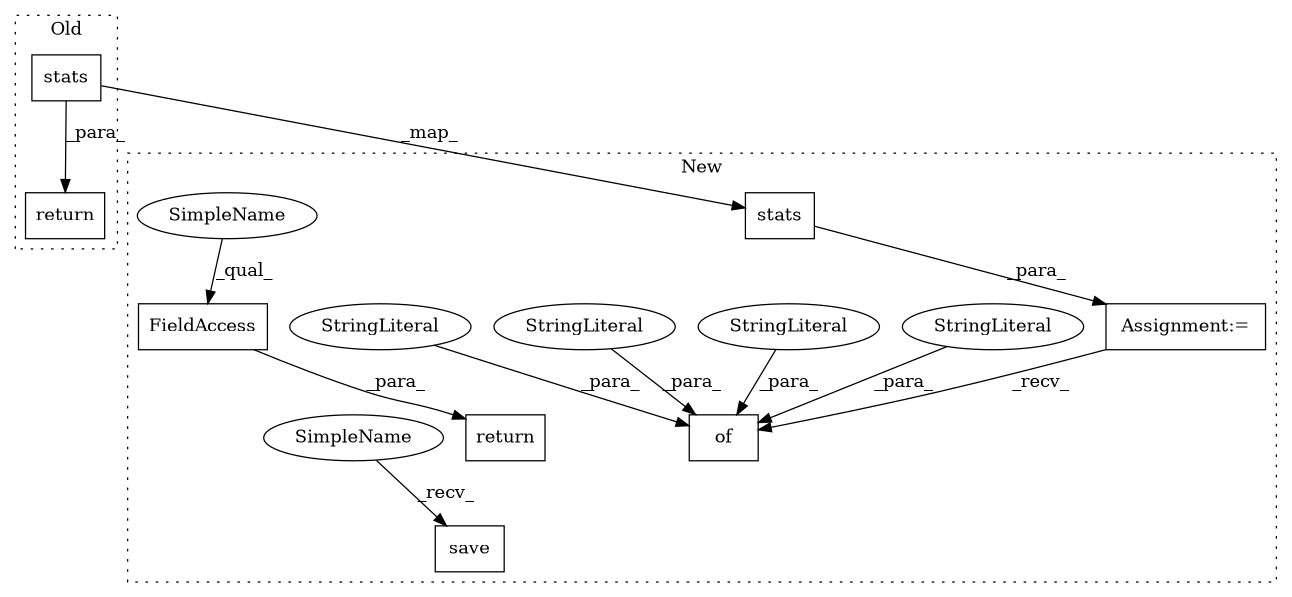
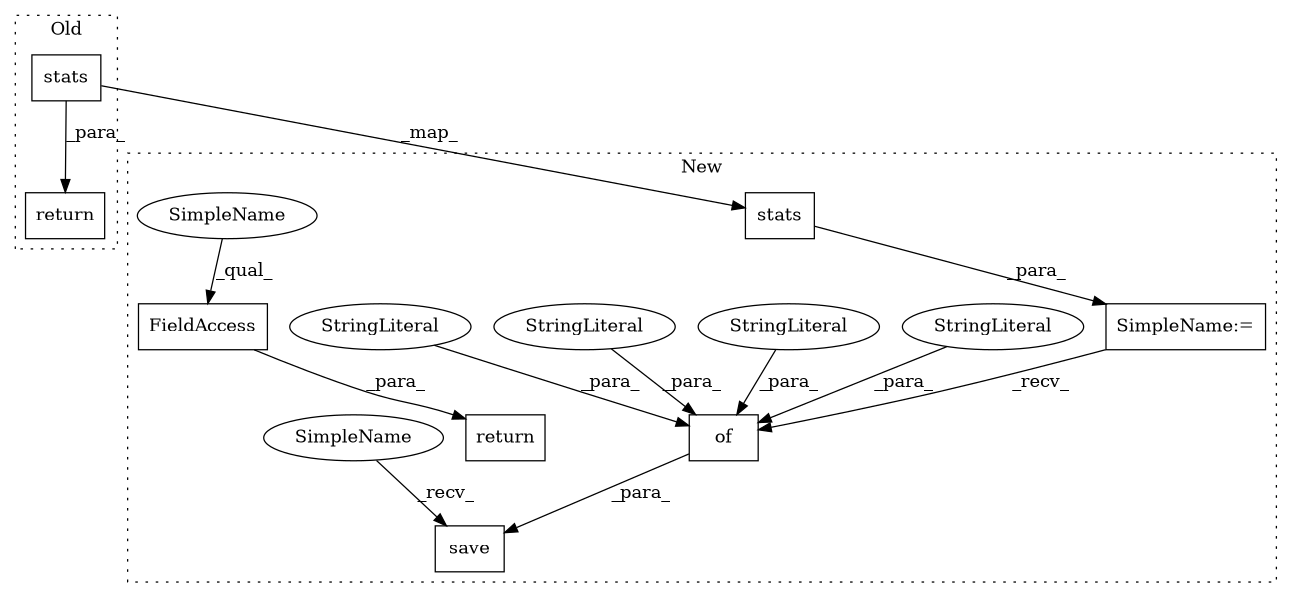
(1186, 327) -> (1186, 327)
none -> (603, 491)
